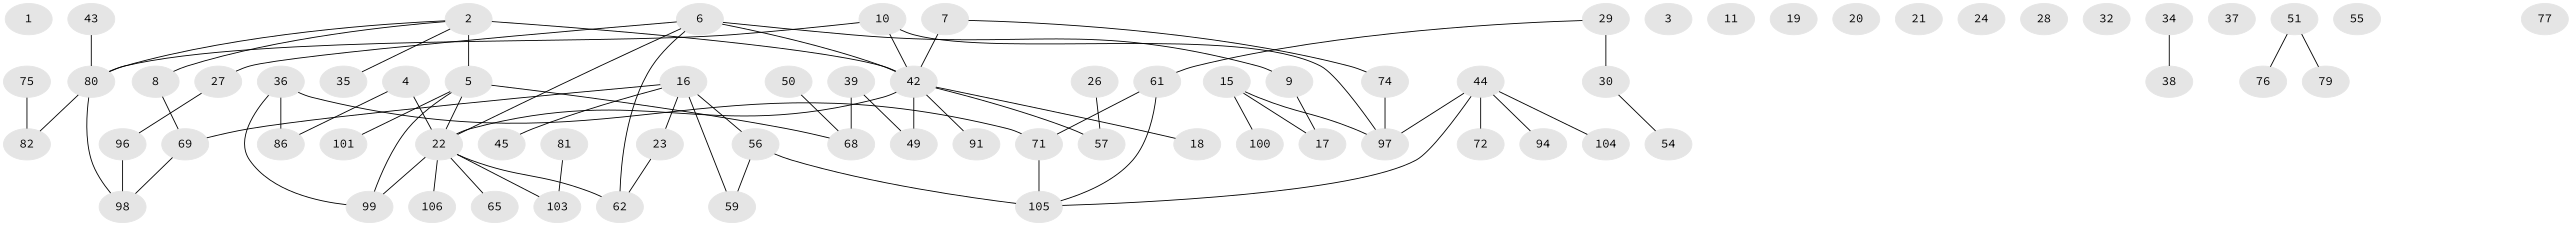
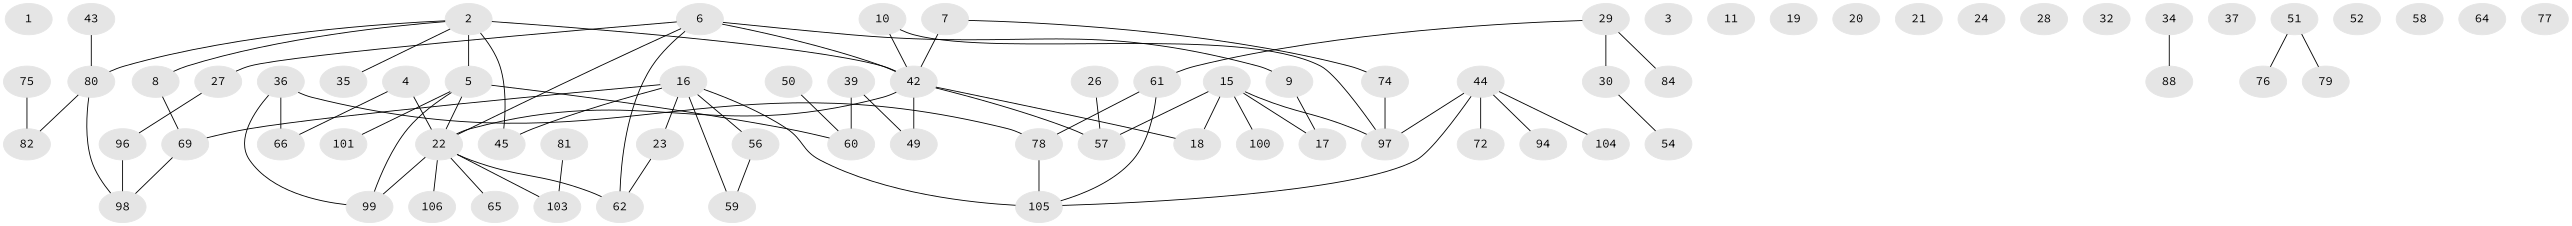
(2357, 19) -> (2357, 19)
none -> (2420, 19)
none -> (2482, 19)
(521, 41) -> none
none -> (503, 78)
none -> (1668, 82)
(2169, 82) -> (2169, 82)
none -> (1164, 113)
none -> (1212, 113)
(281, 144) -> (281, 144)
(851, 144) -> (851, 144)
(976, 144) -> none
(1039, 144) -> (1039, 144)
(894, 184) -> (849, 173)
